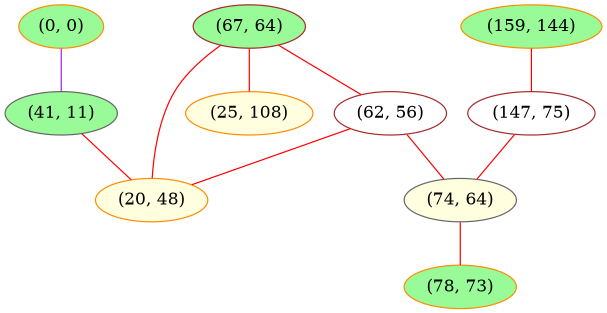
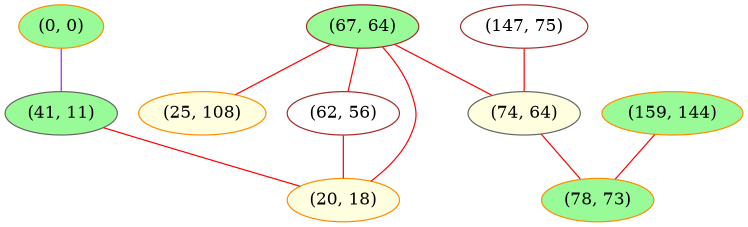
(531, 70) -> (635, 157)
(425, 157) -> (443, 70)
(152, 200) -> (343, 200)
